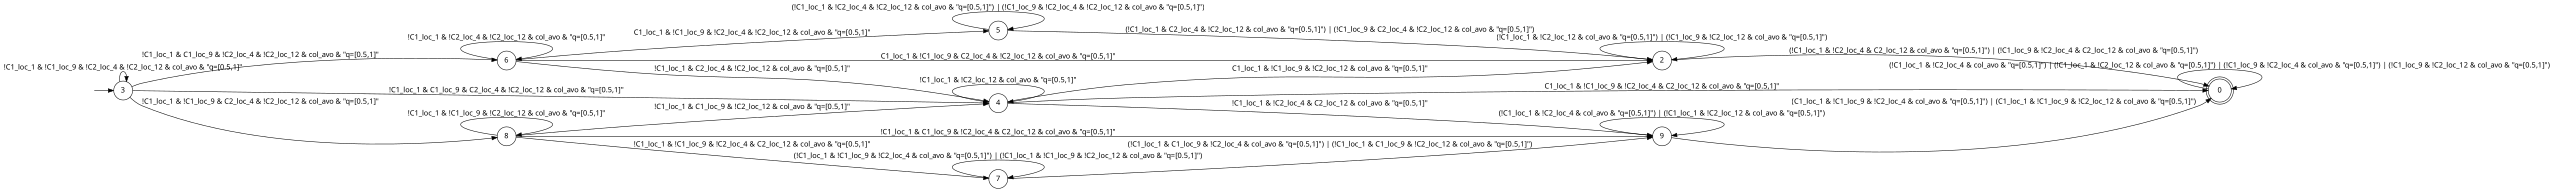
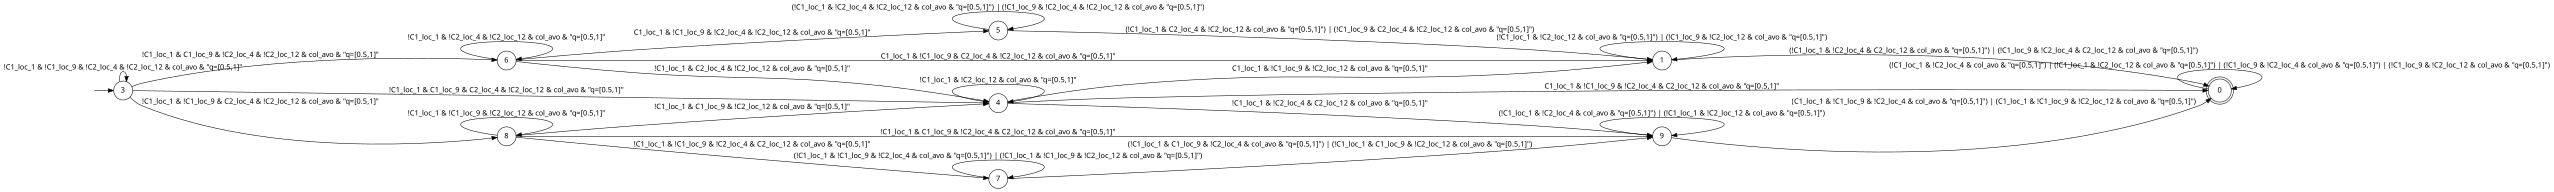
(1662, 61) -> (1662, 61)
